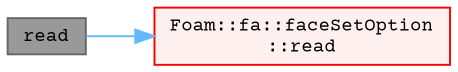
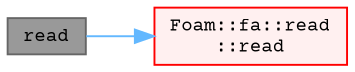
(302, 36) -> (251, 36)
